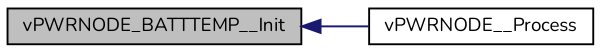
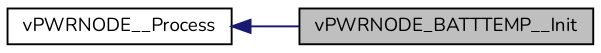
(345, 26) -> (275, 26)
